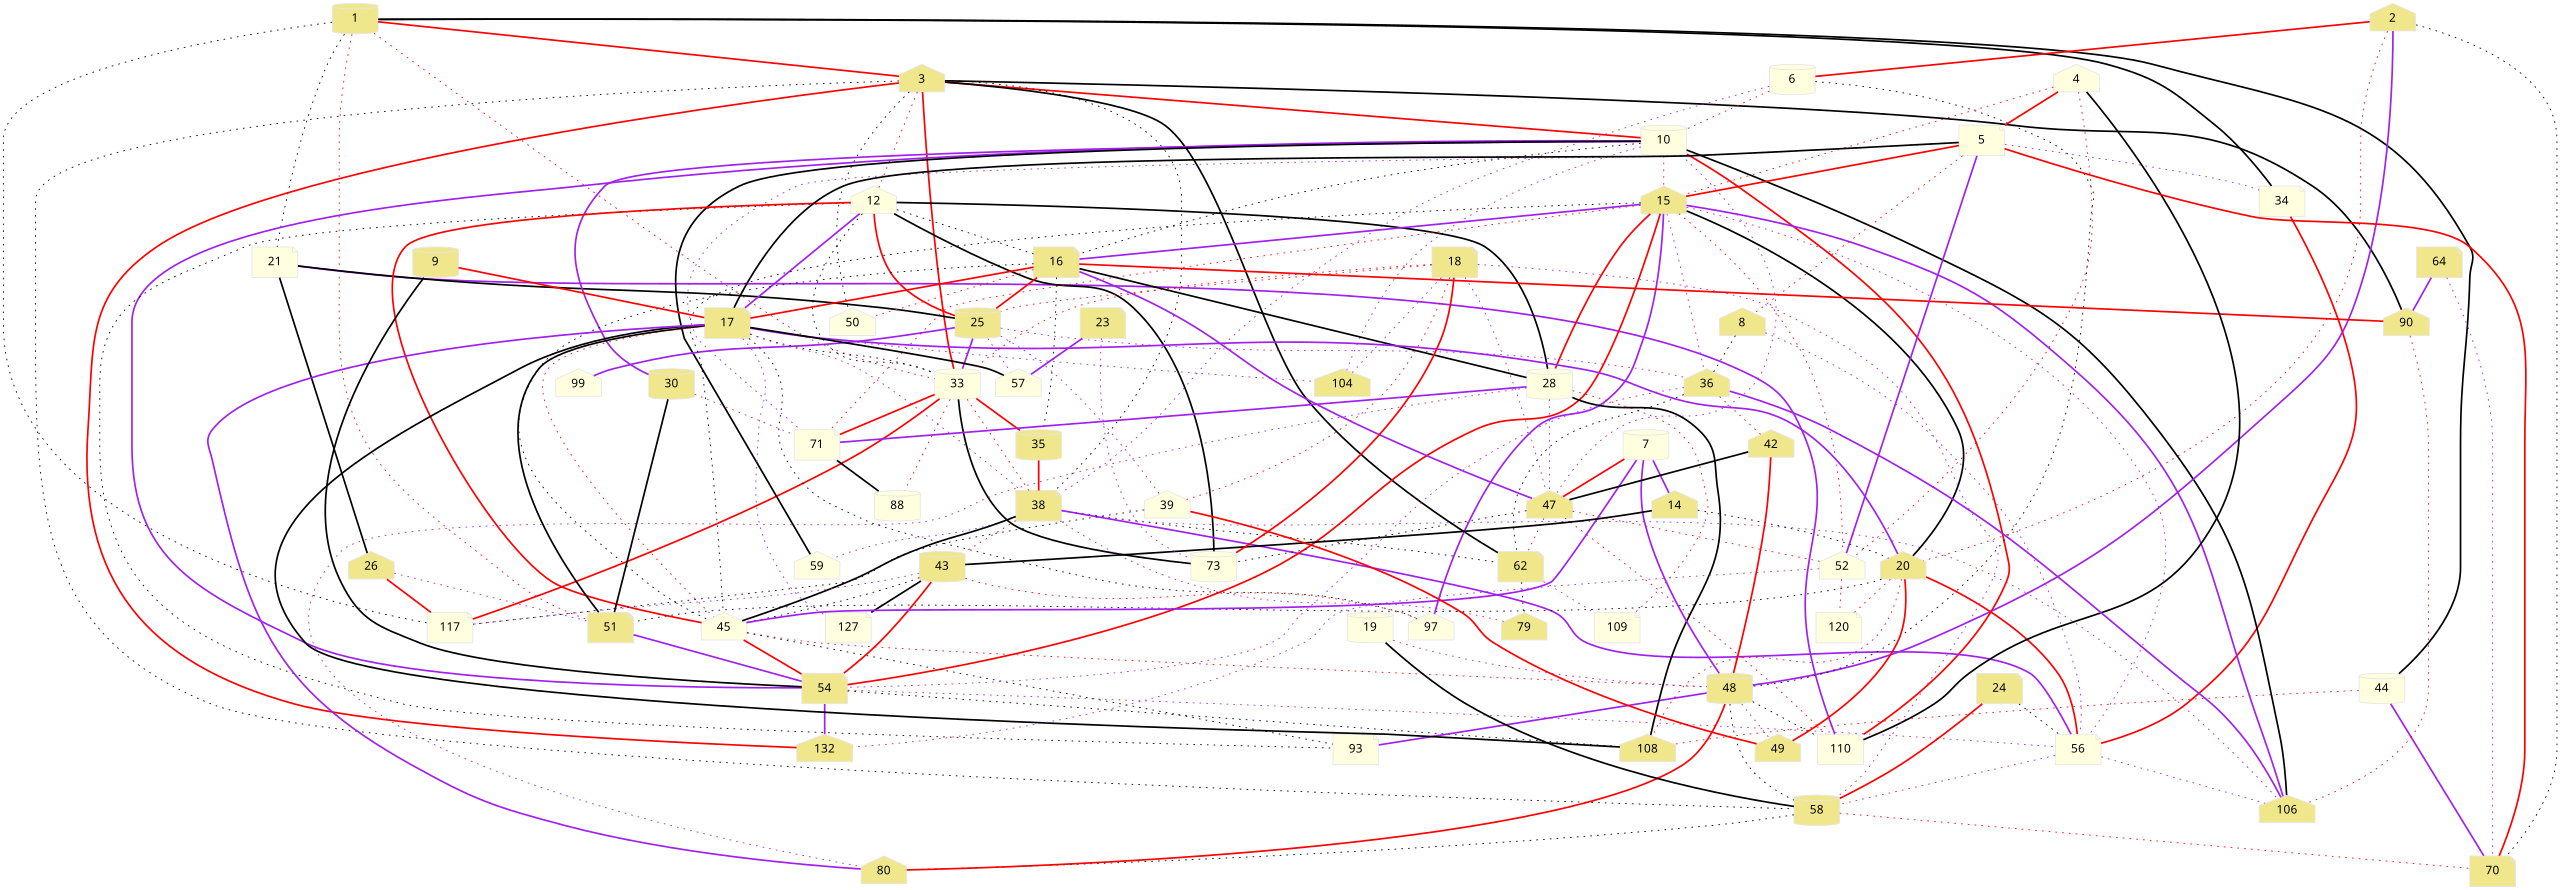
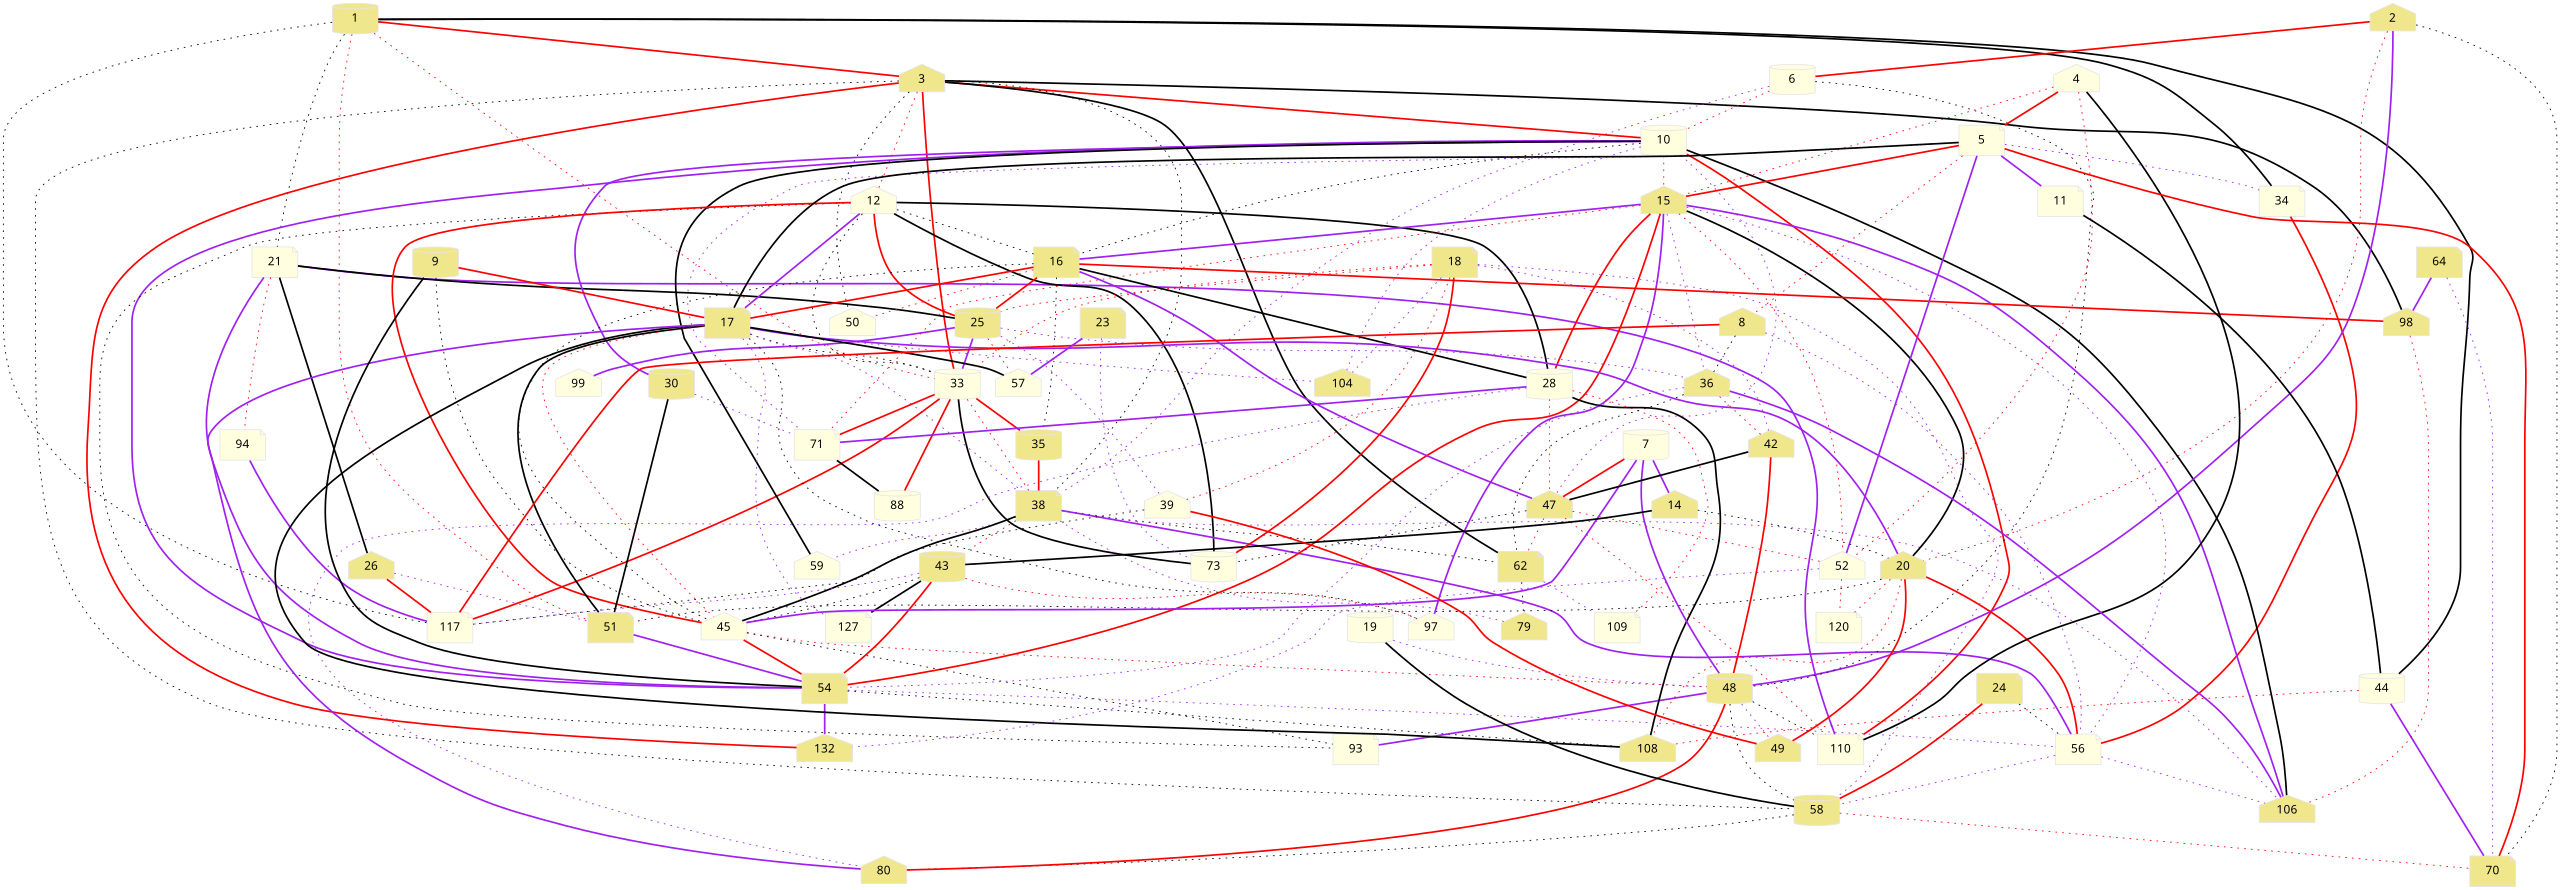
none -> (2060, 201)
(1010, 241) -> (509, 498)
(2406, 323) -> (2406, 323)
none -> (786, 358)
(1005, 363) -> (1005, 363)
(1513, 382) -> (1640, 308)
none -> (243, 445)
(927, 445) -> (927, 445)
none -> (363, 644)
